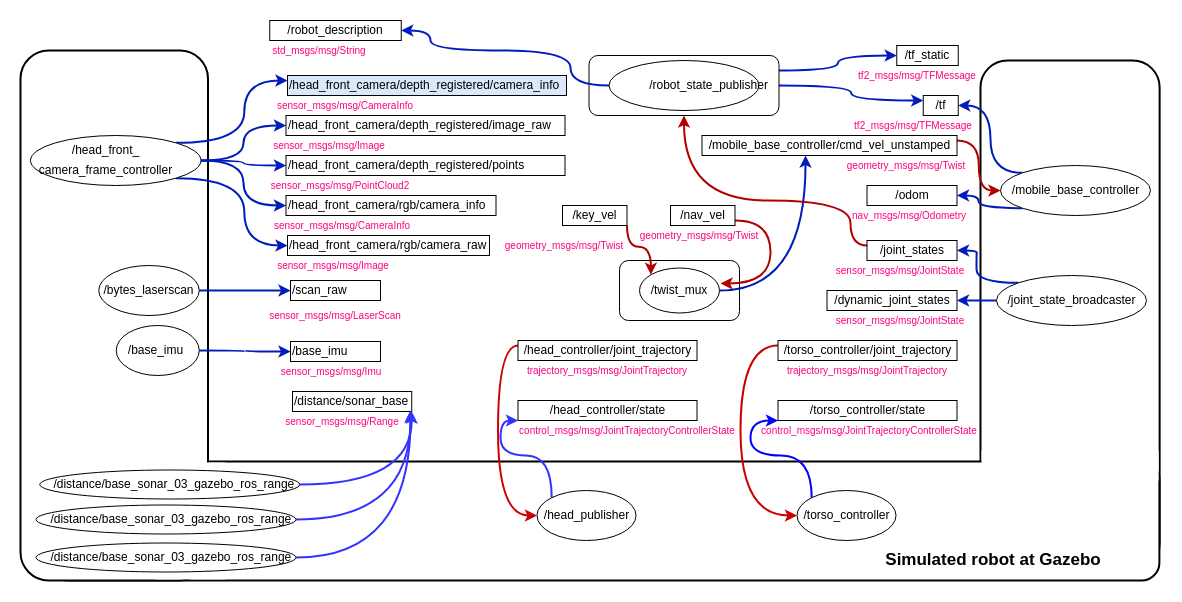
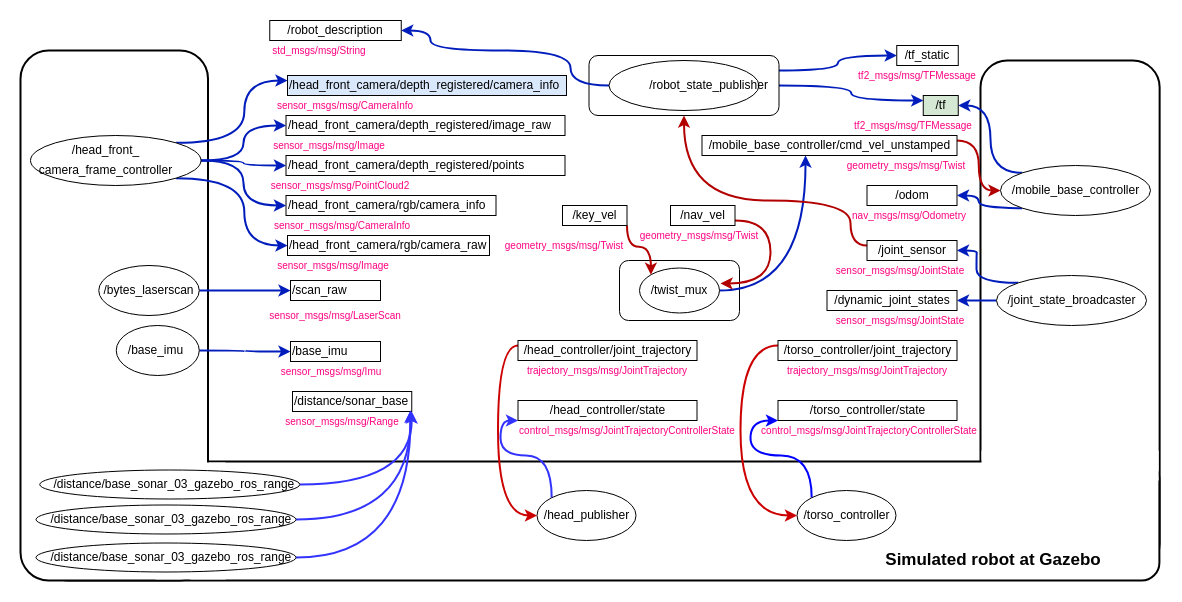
(941, 106) -> (941, 106)
(913, 251) -> (913, 251)
